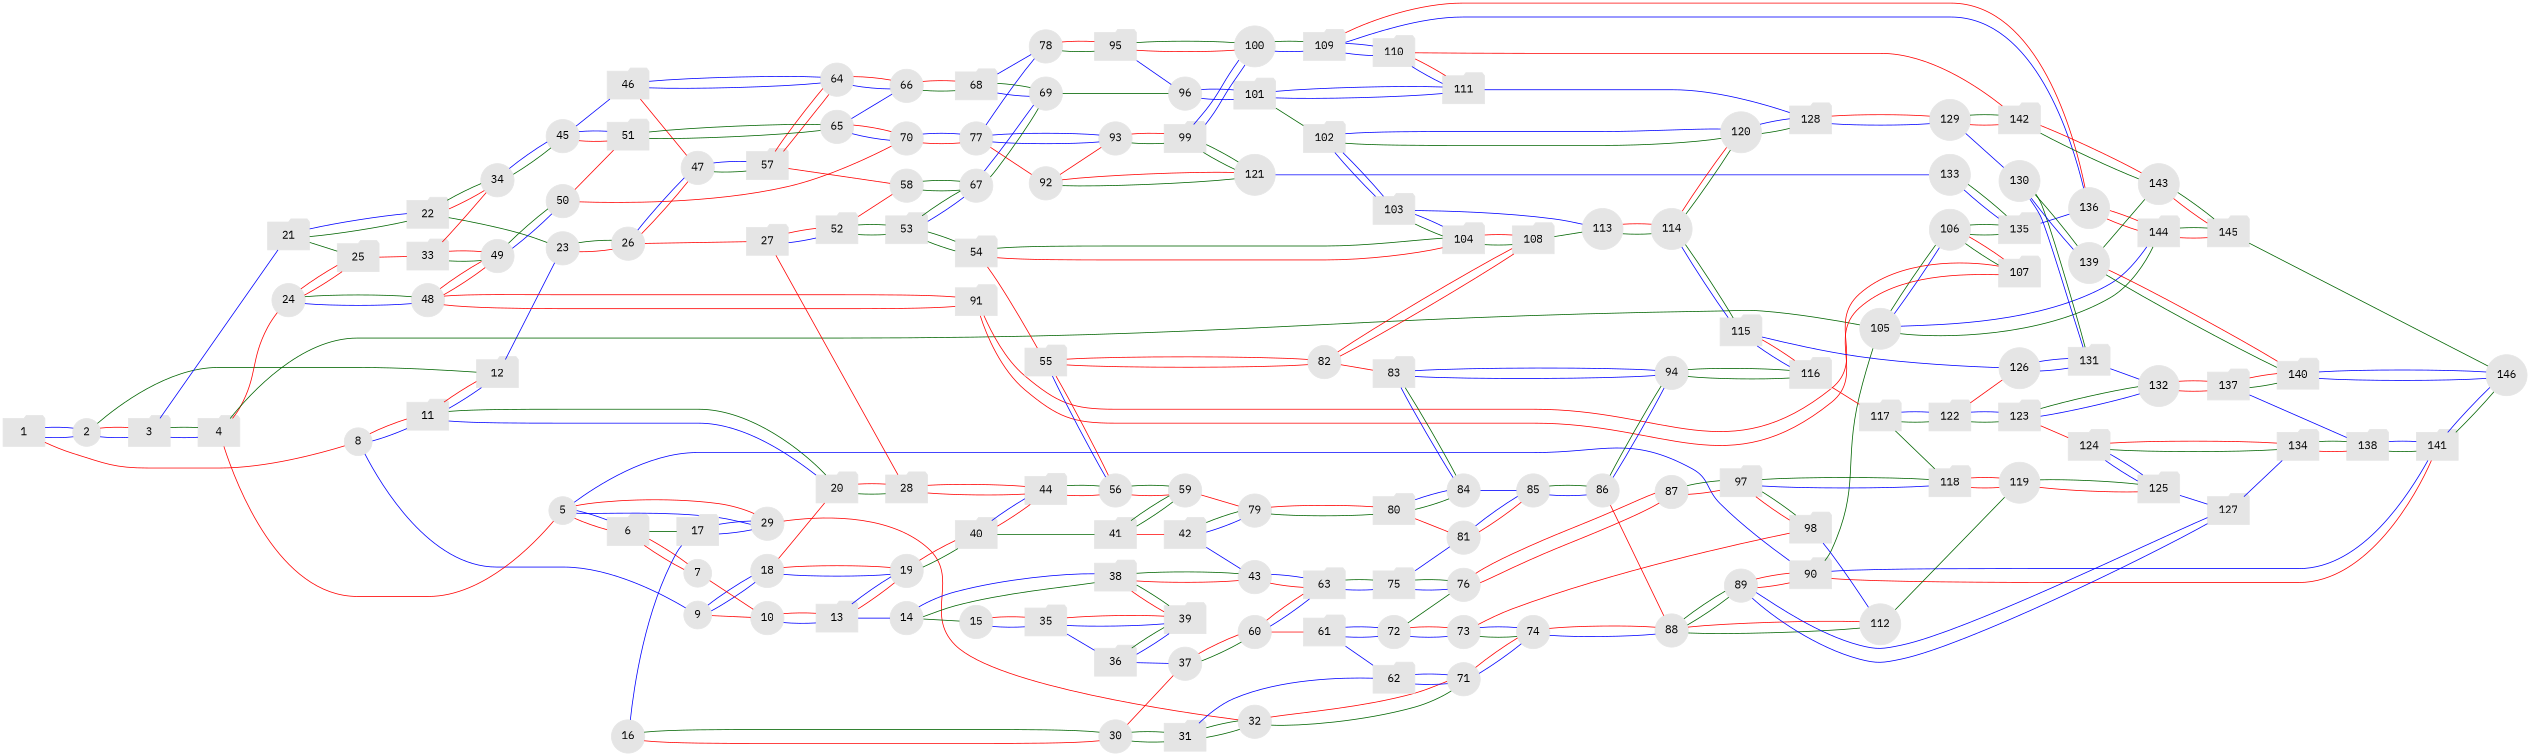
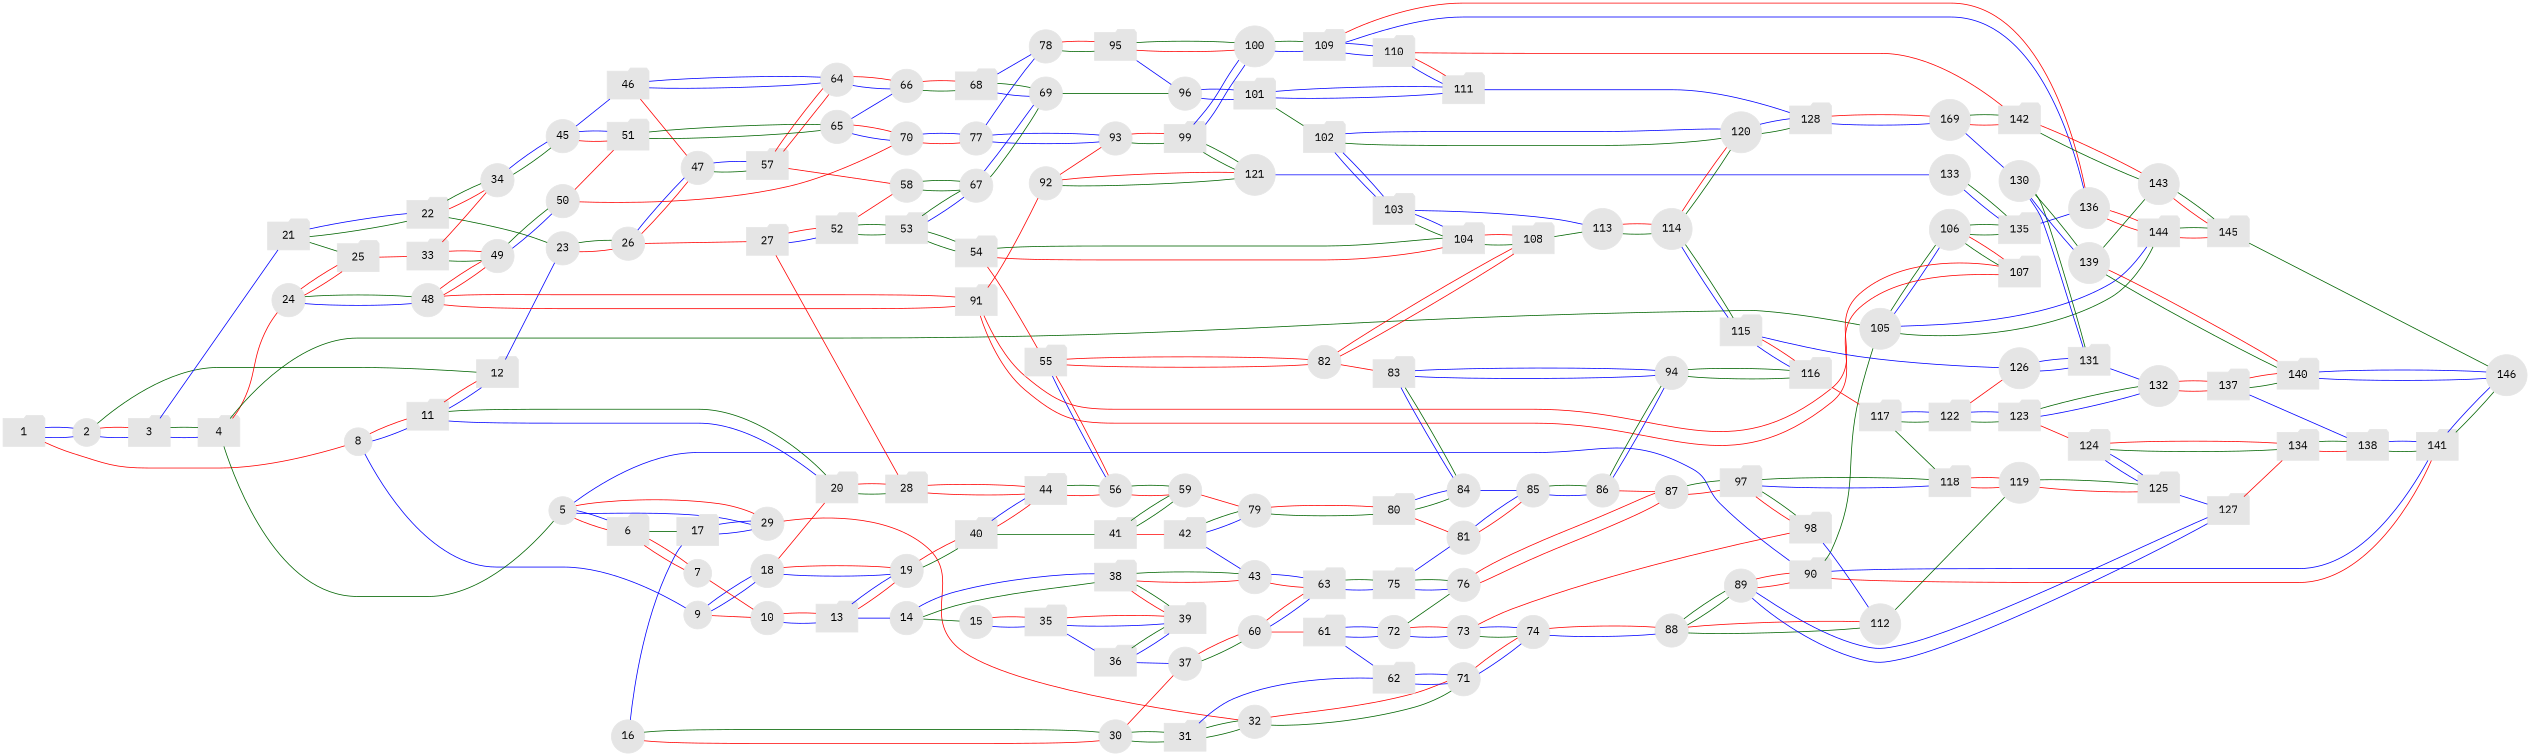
(1950, 120) -> (1950, 120)
(1011, 161) -> (1016, 241)
(2263, 479) -> (2263, 479)
(1637, 560) -> (1637, 491)
(361, 596) -> (361, 596)
